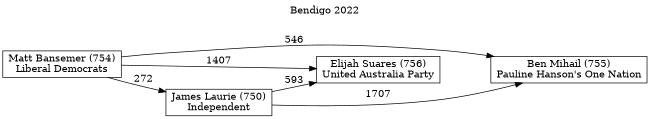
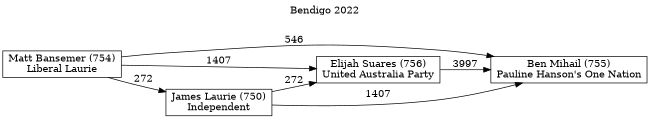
(62, 64) -> (62, 64)
none -> (462, 70)
(294, 81) -> (294, 81)
(378, 94) -> (378, 94)
